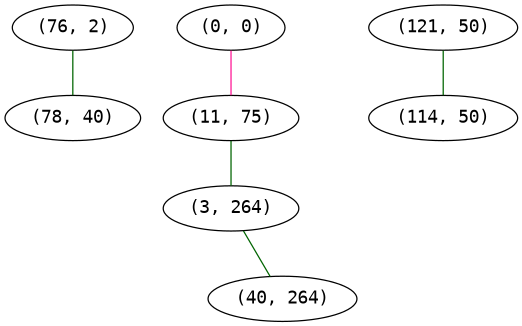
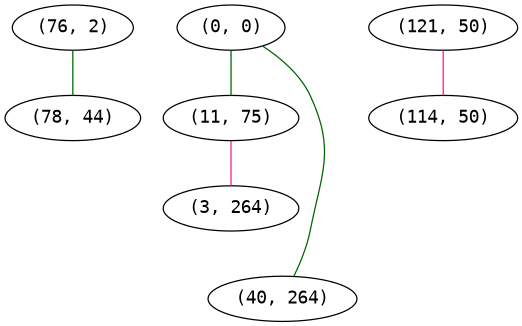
(231, 73) -> (231, 73)
(443, 73) -> (443, 73)
(73, 118) -> (73, 118)
(231, 163) -> (231, 163)
(257, 254) -> (324, 152)
